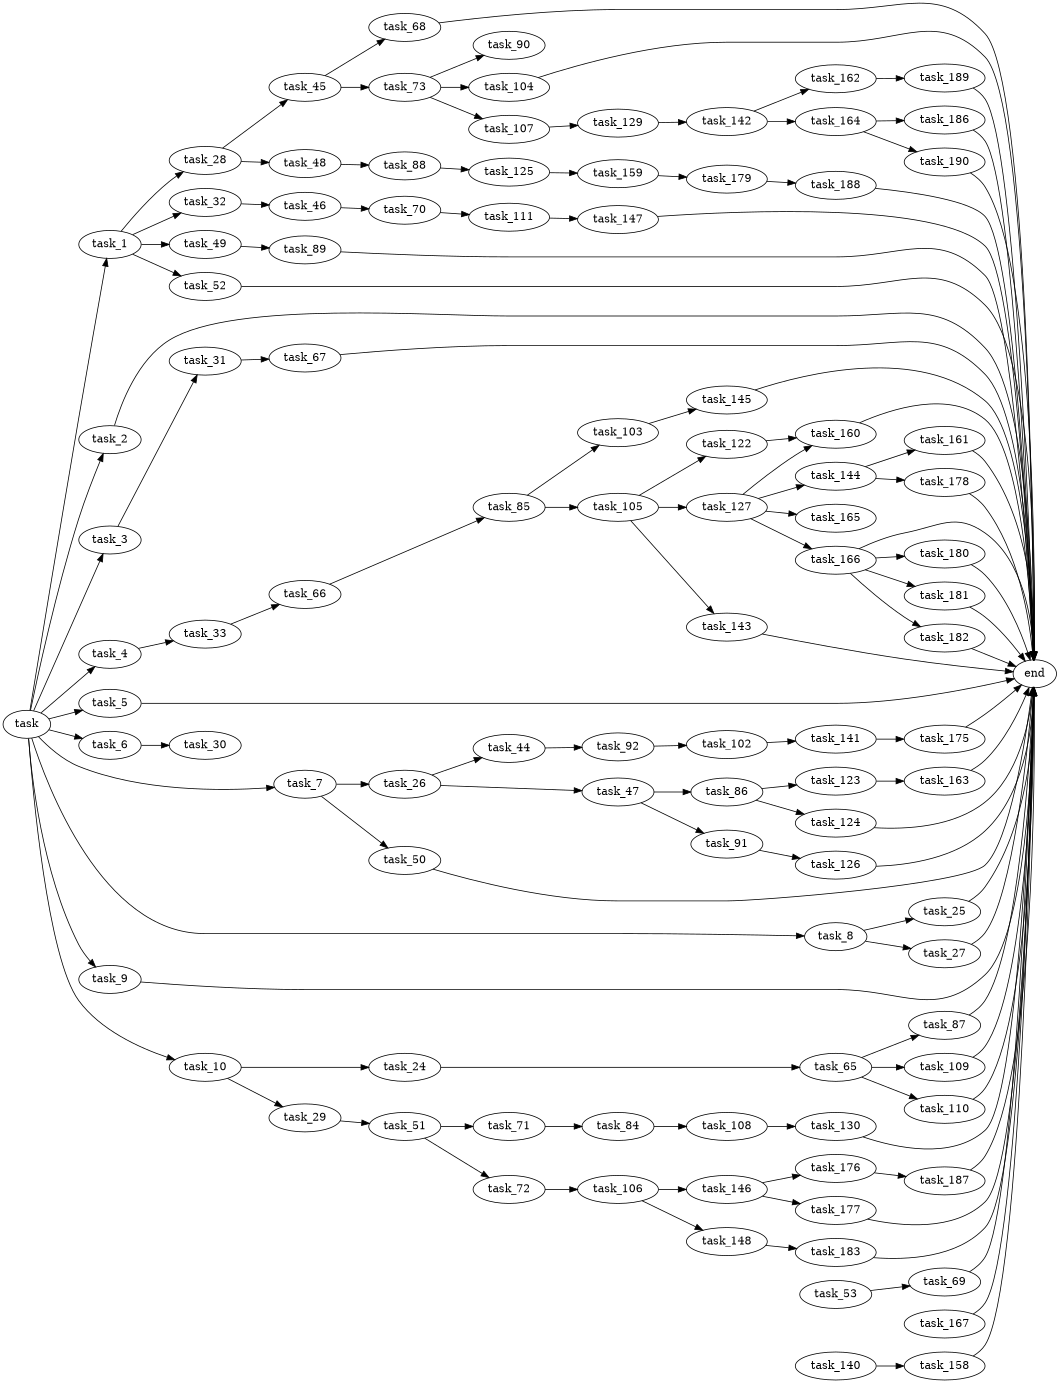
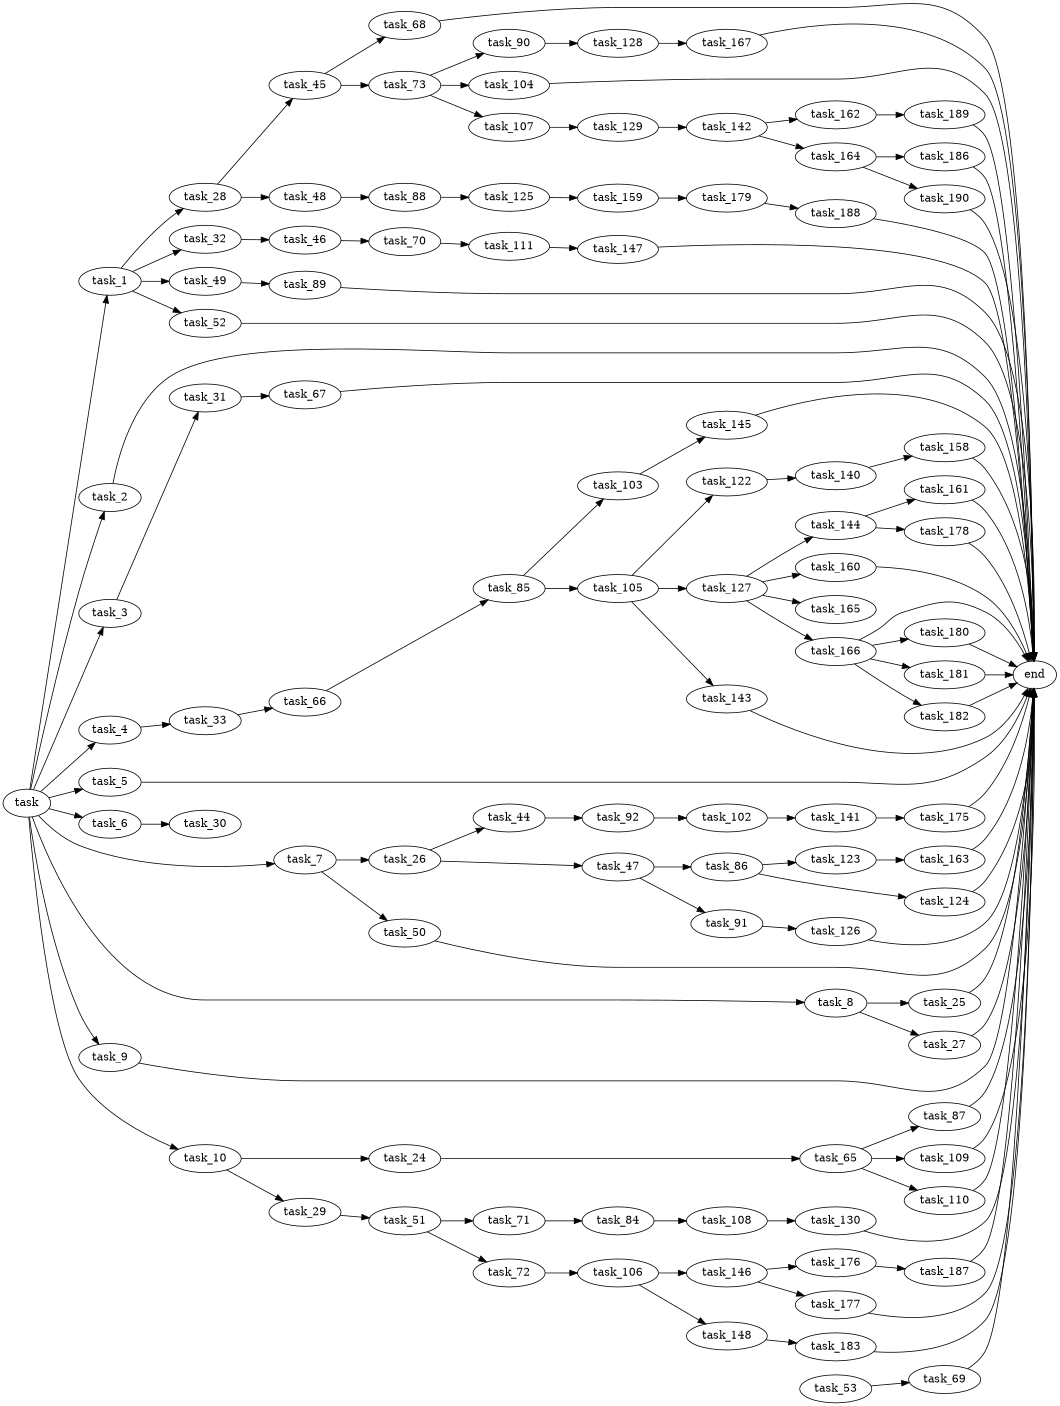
none -> (618, 43)
(777, 440) -> (777, 479)
